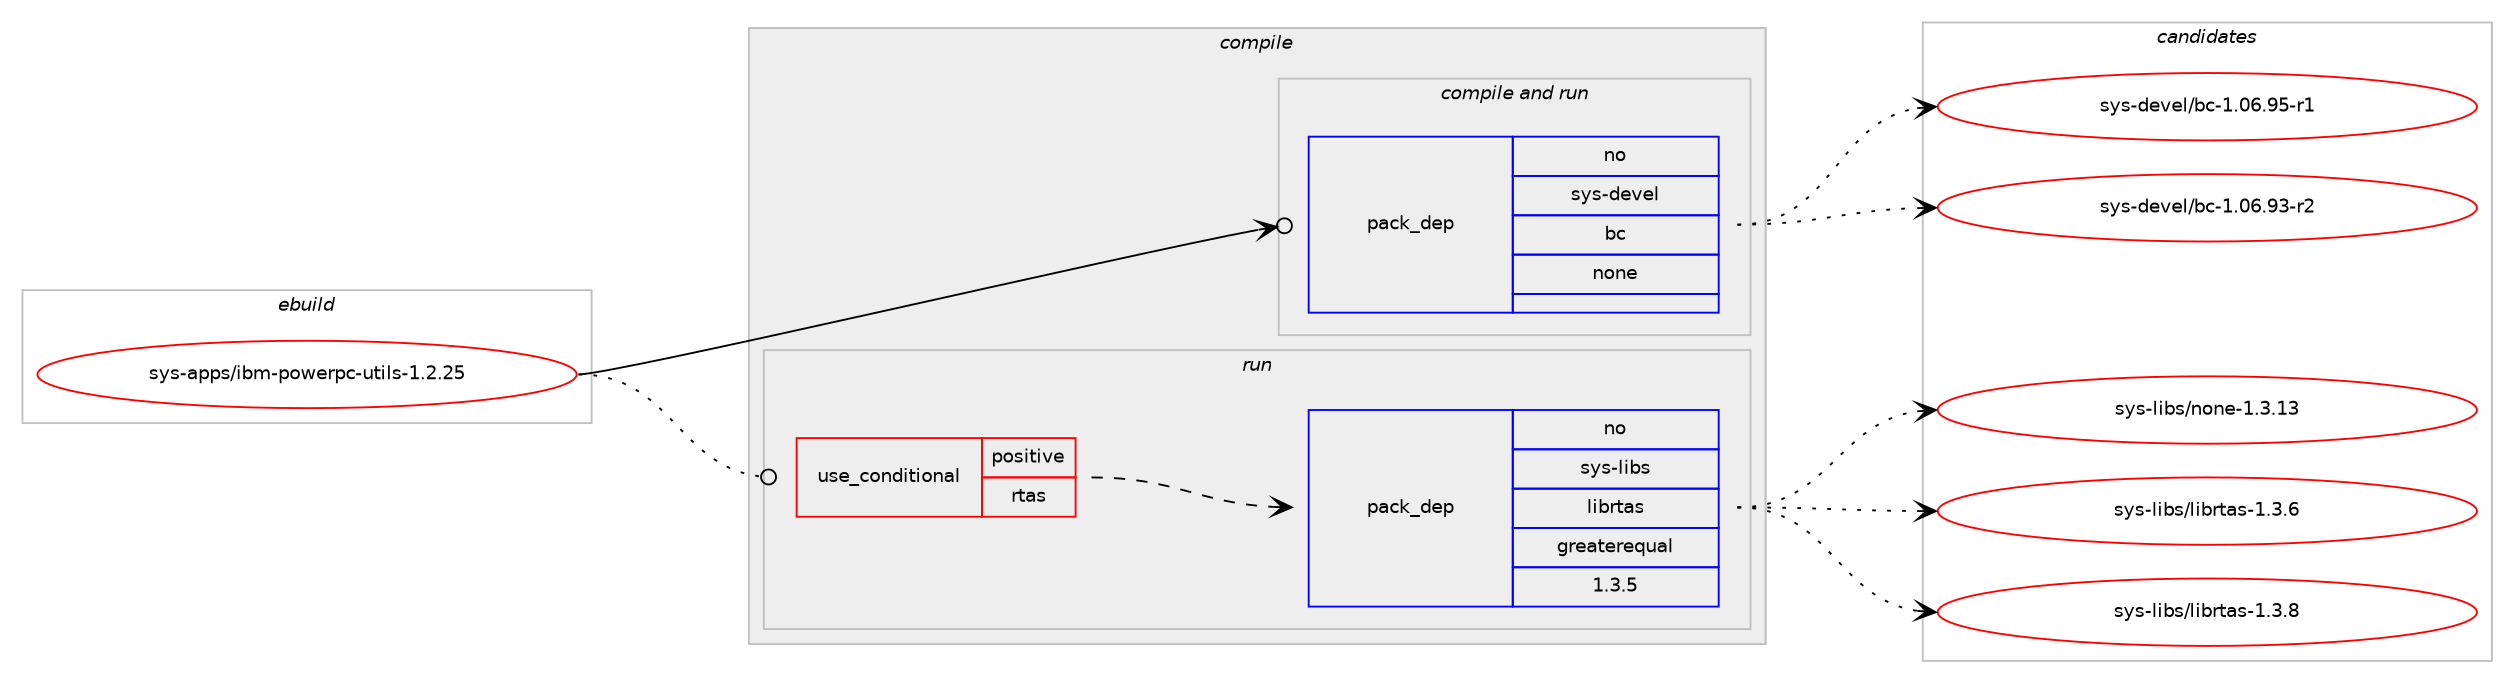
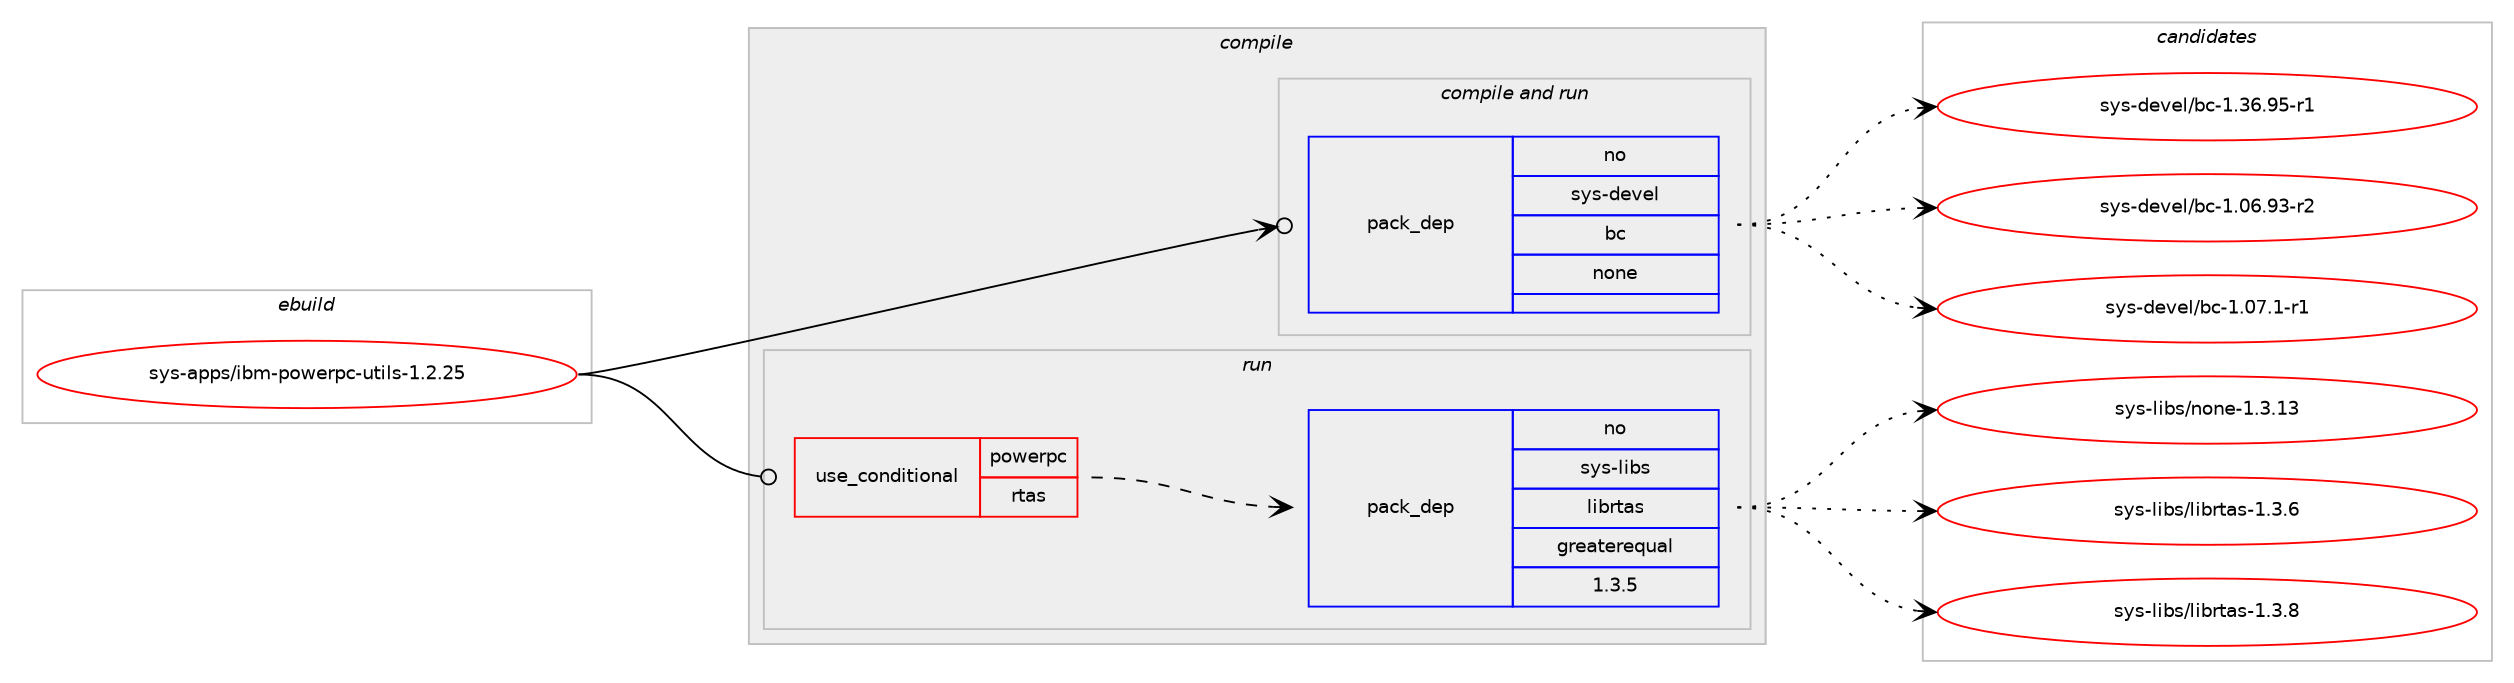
(2207, 107) -> (2207, 107)
none -> (2207, 309)
(672, 420) -> (672, 420)
(1029, 457) -> (1029, 457)
